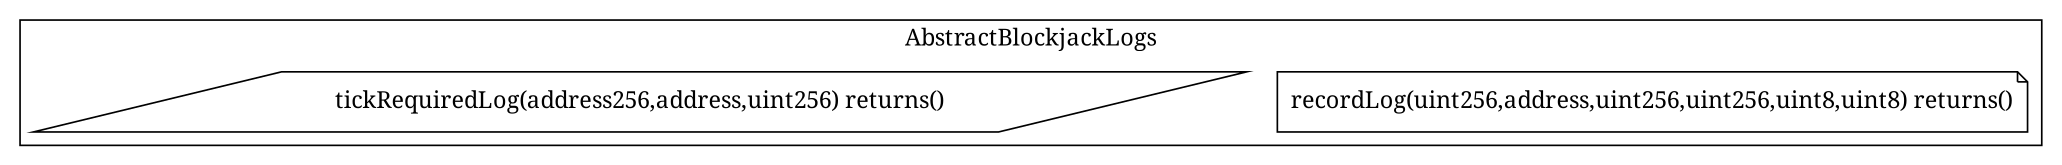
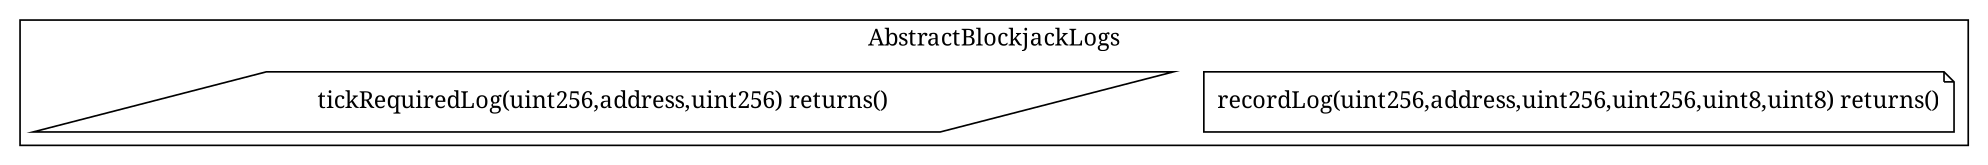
(640, 102) -> (603, 102)
